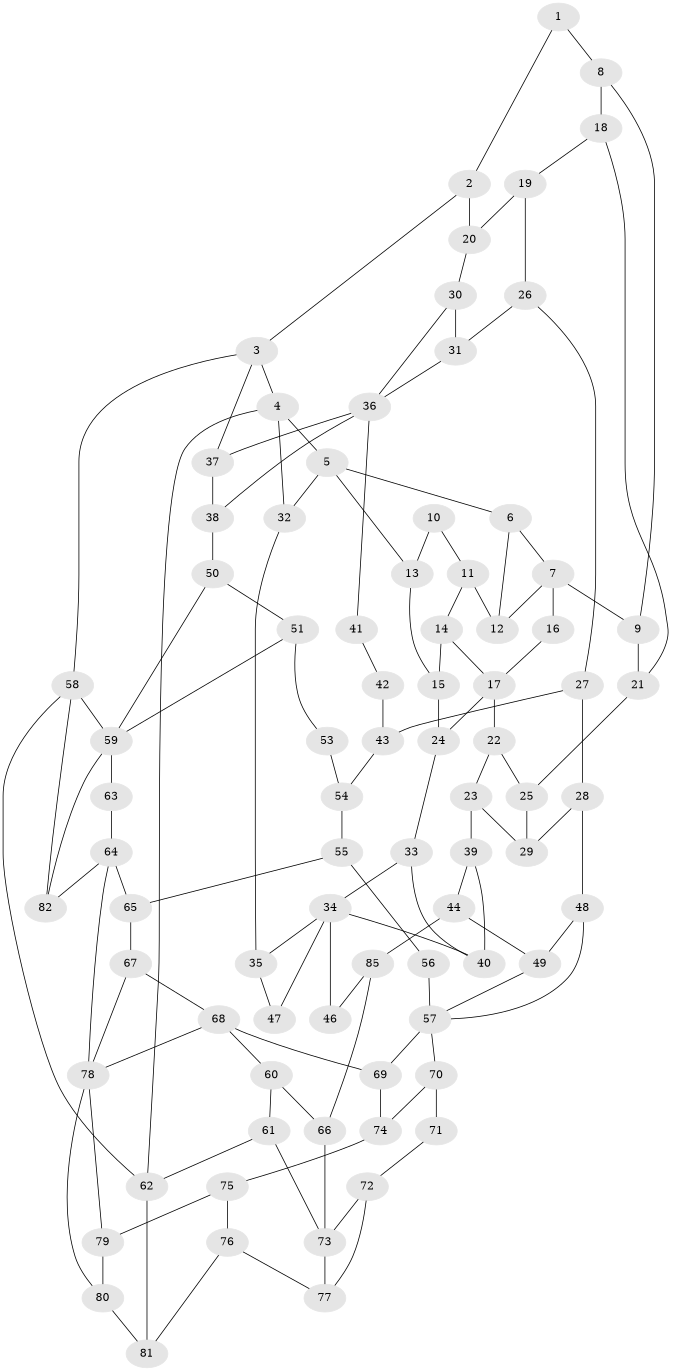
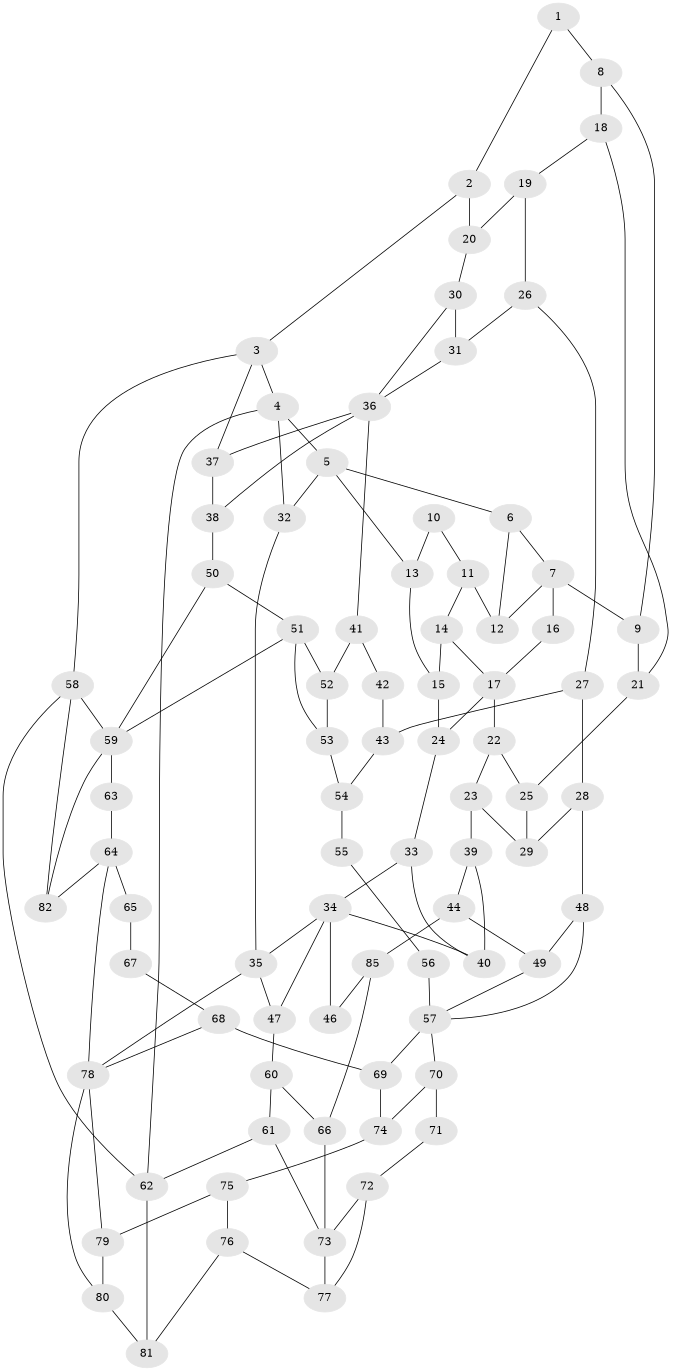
none -> (327, 685)
(236, 880) -> none
(110, 1019) -> (171, 1019)
(245, 1047) -> (273, 1048)
